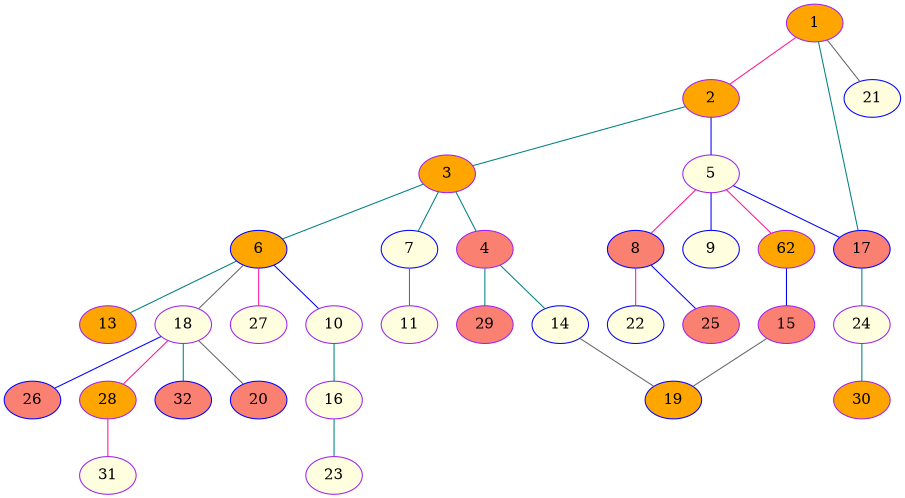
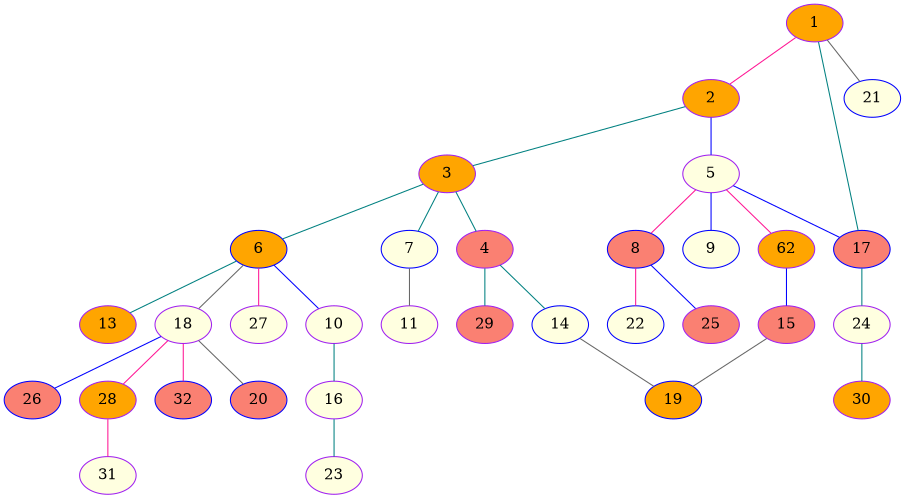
(183, 362) -> (183, 362)
